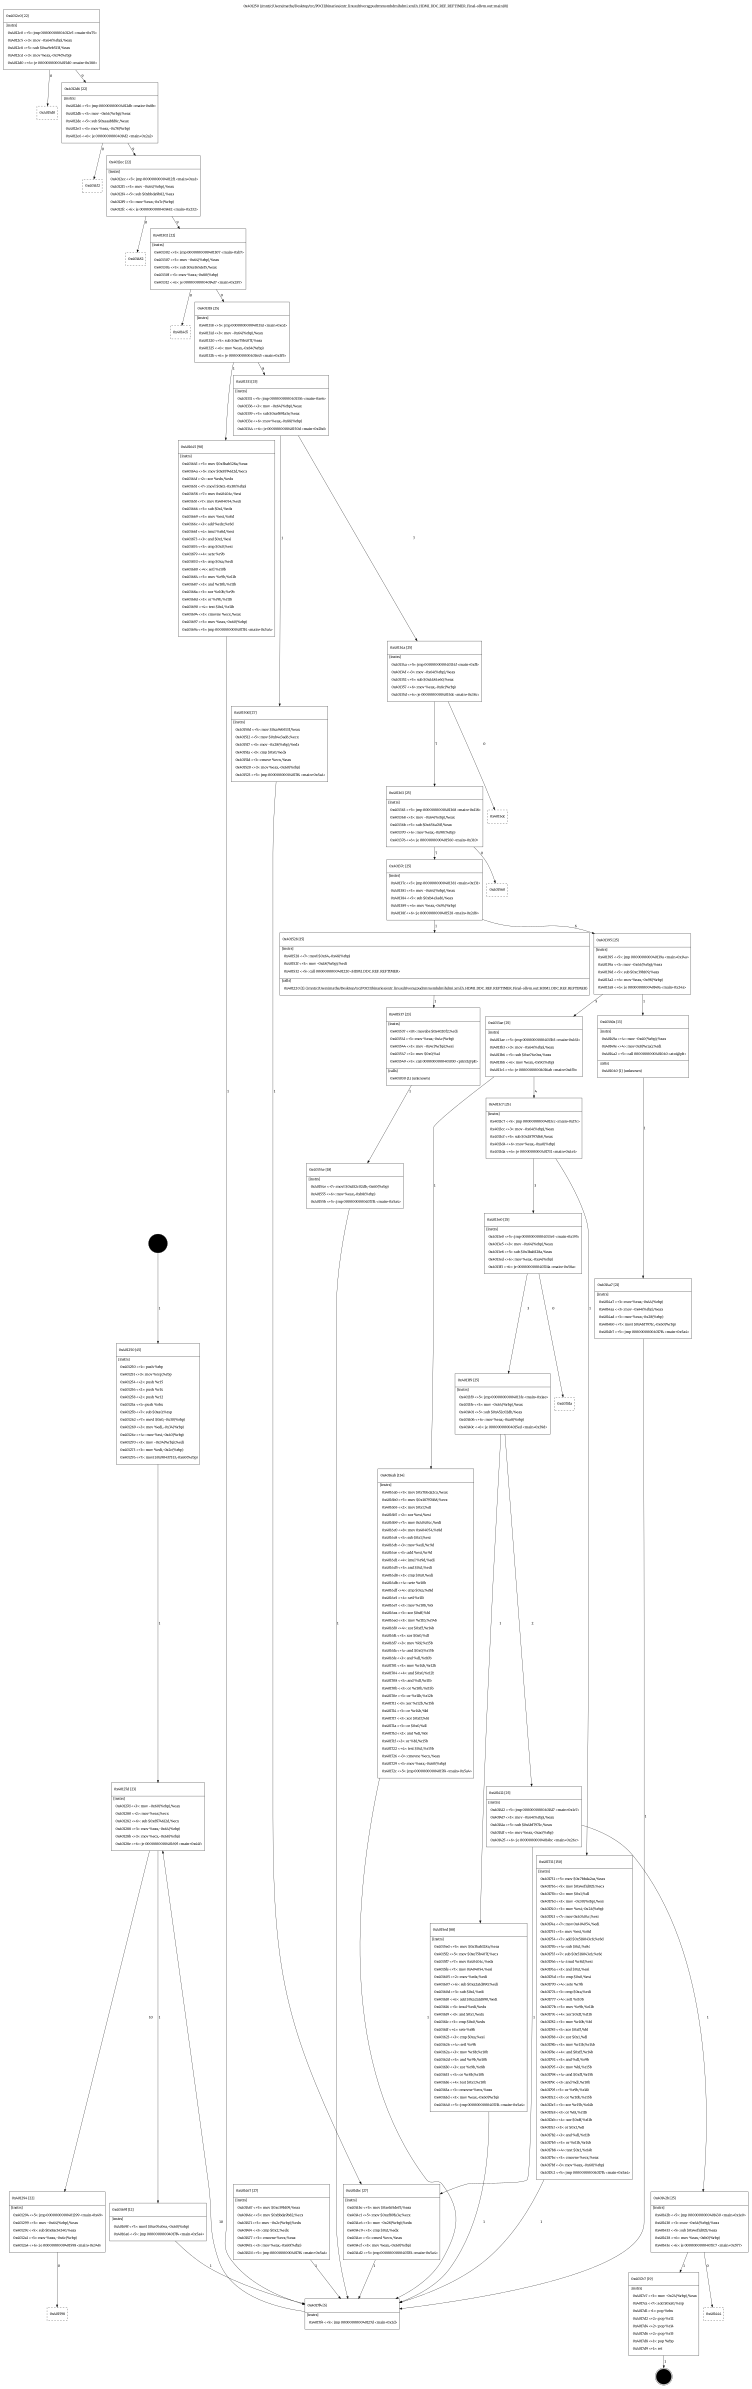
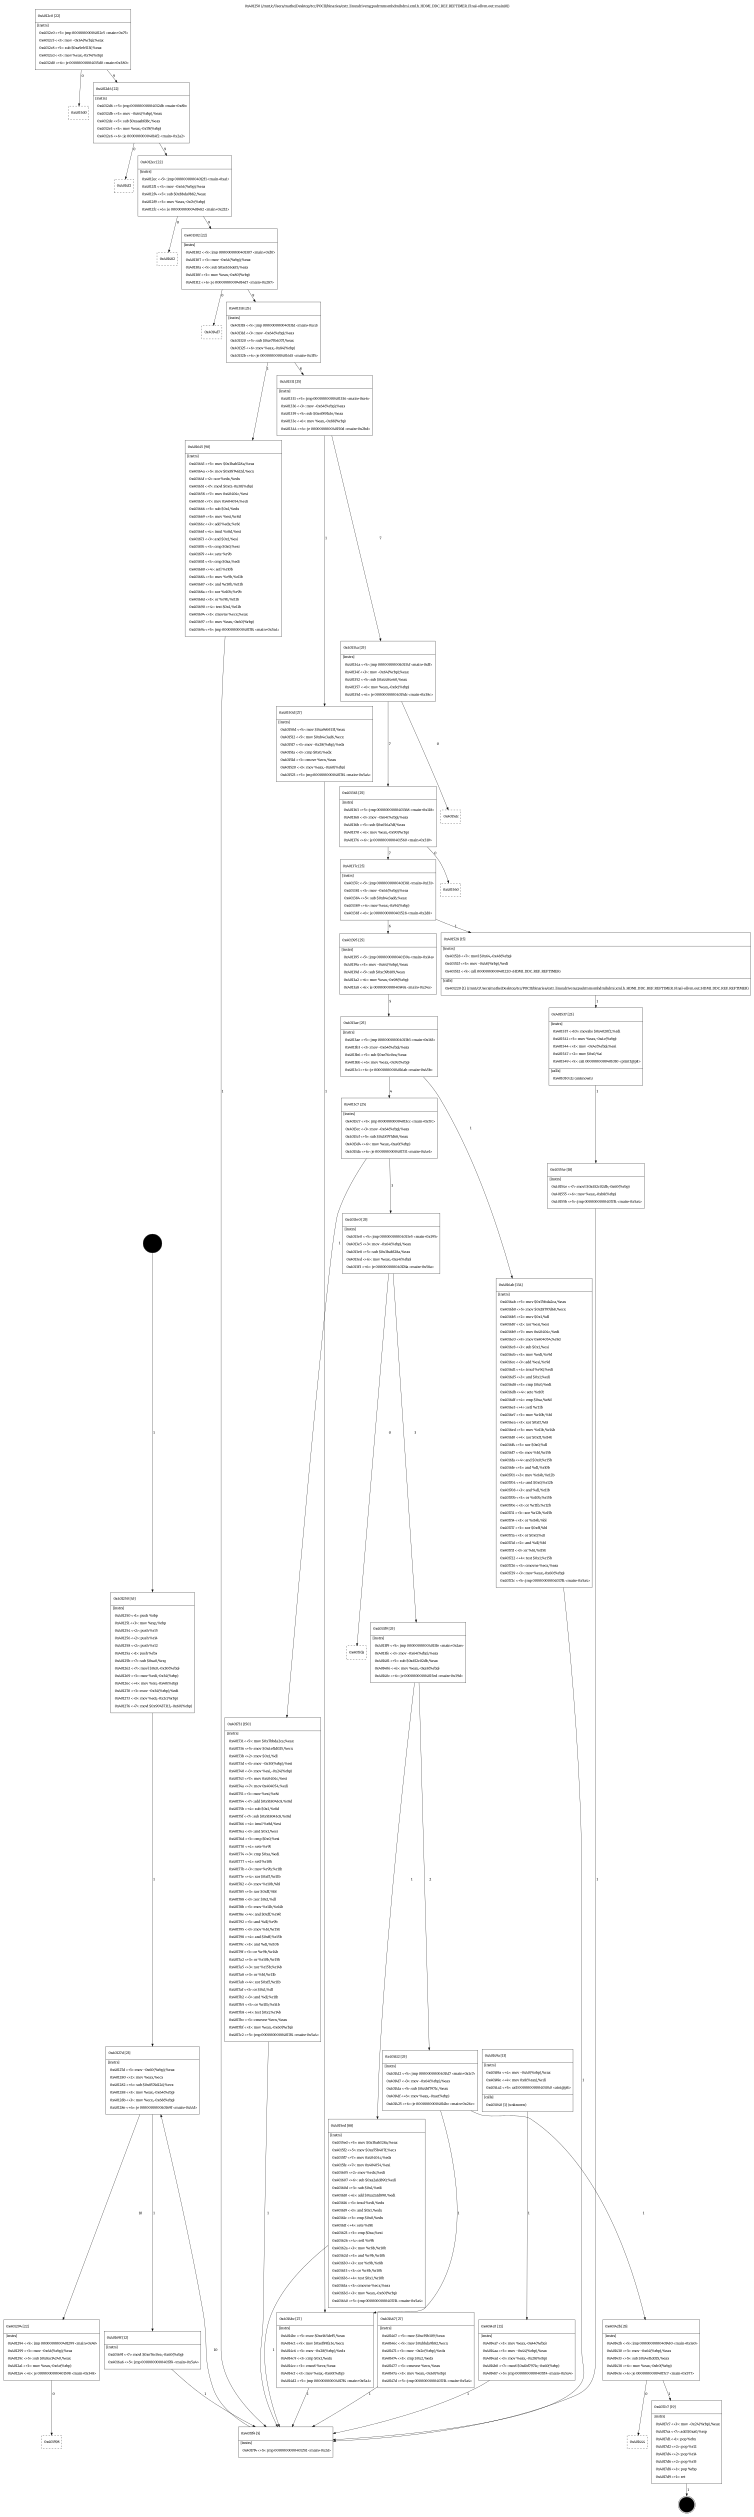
(643, 1004) -> none
